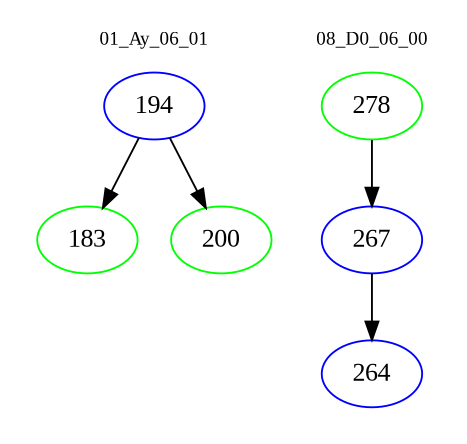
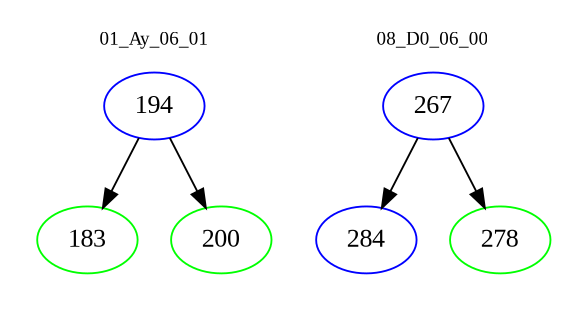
(372, 164) -> (463, 165)
(372, 374) -> (366, 240)
